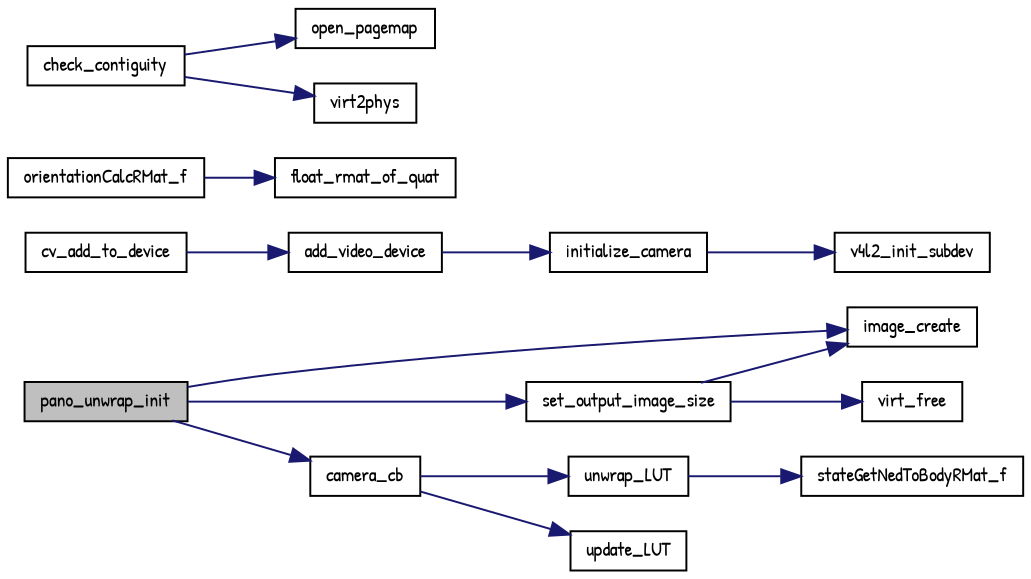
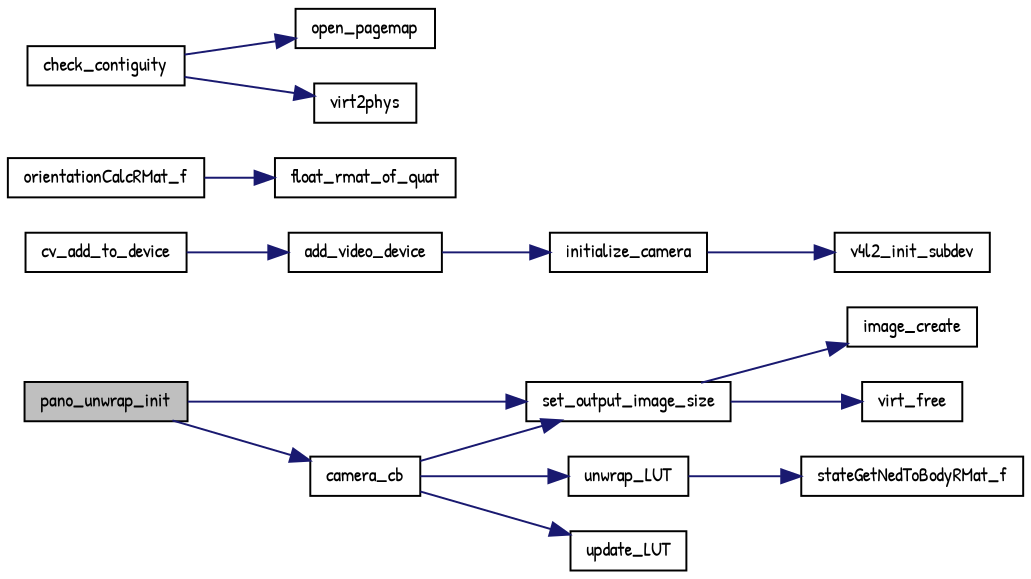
(507, 352) -> none
none -> (481, 443)
